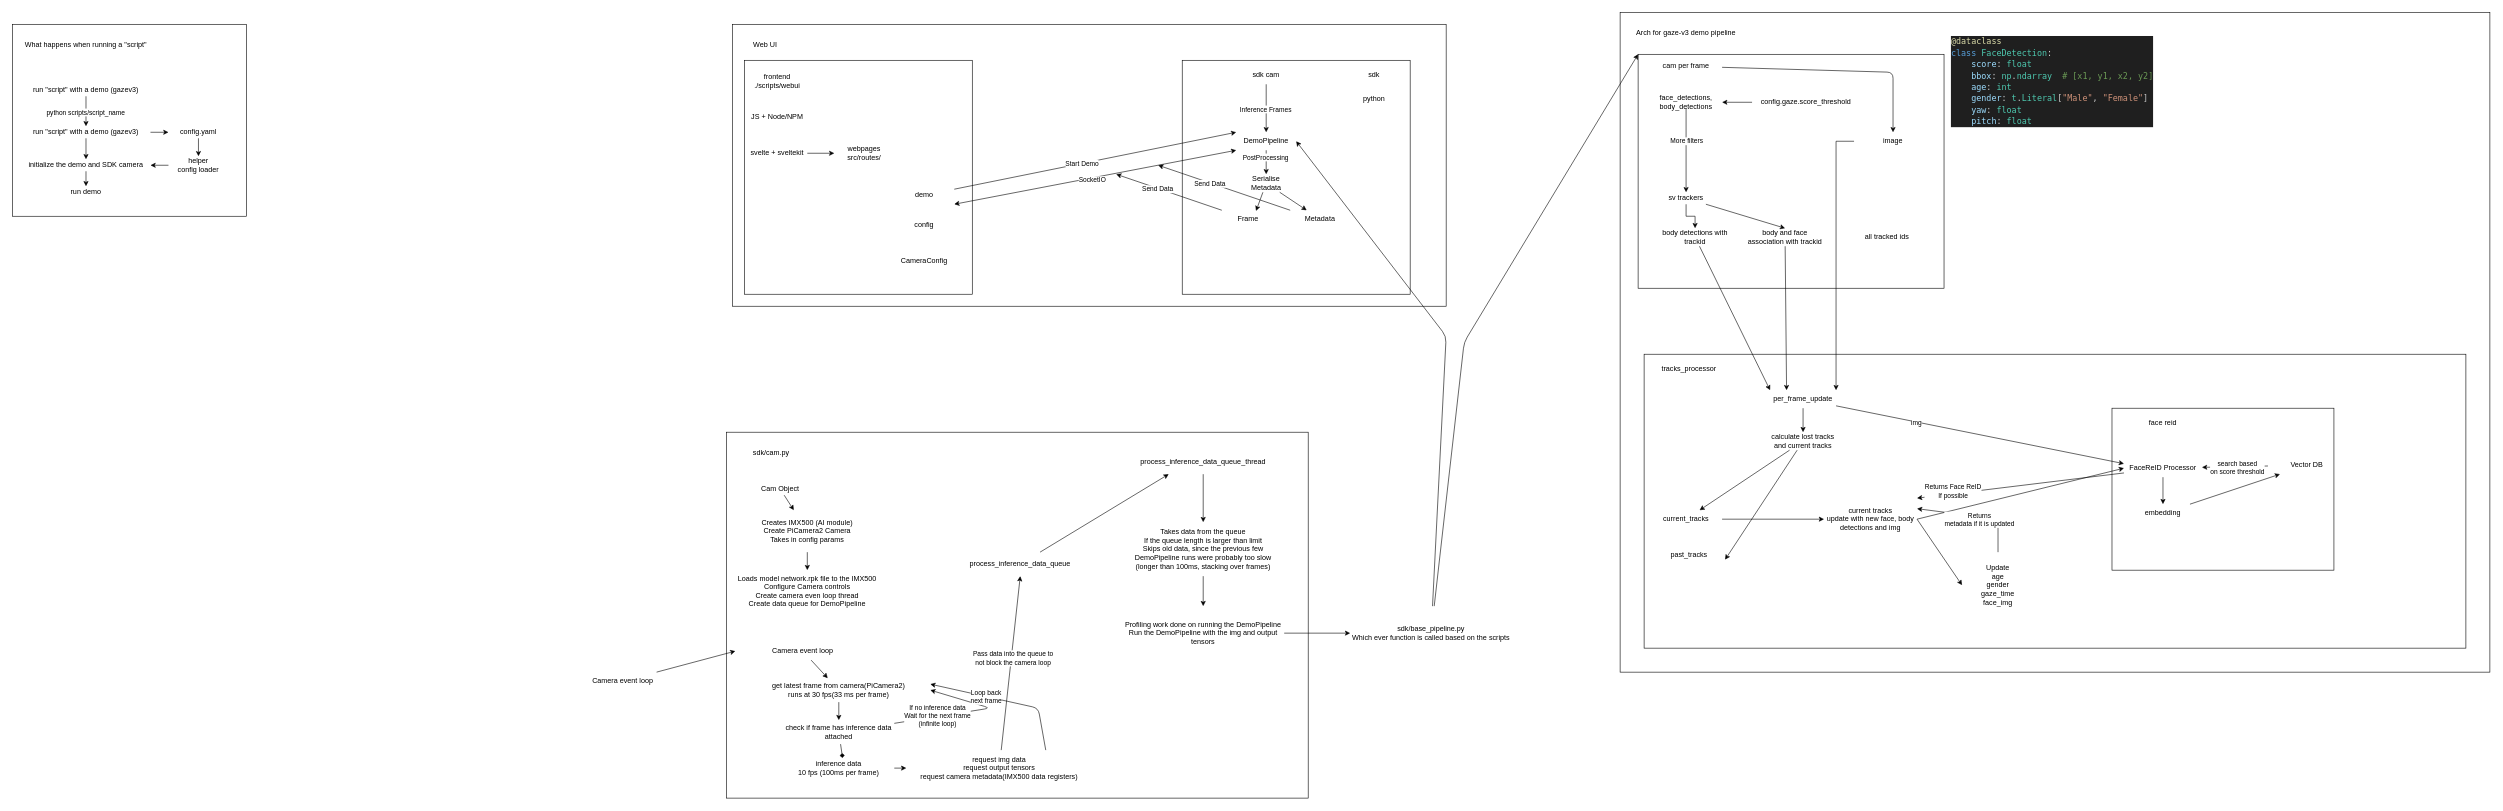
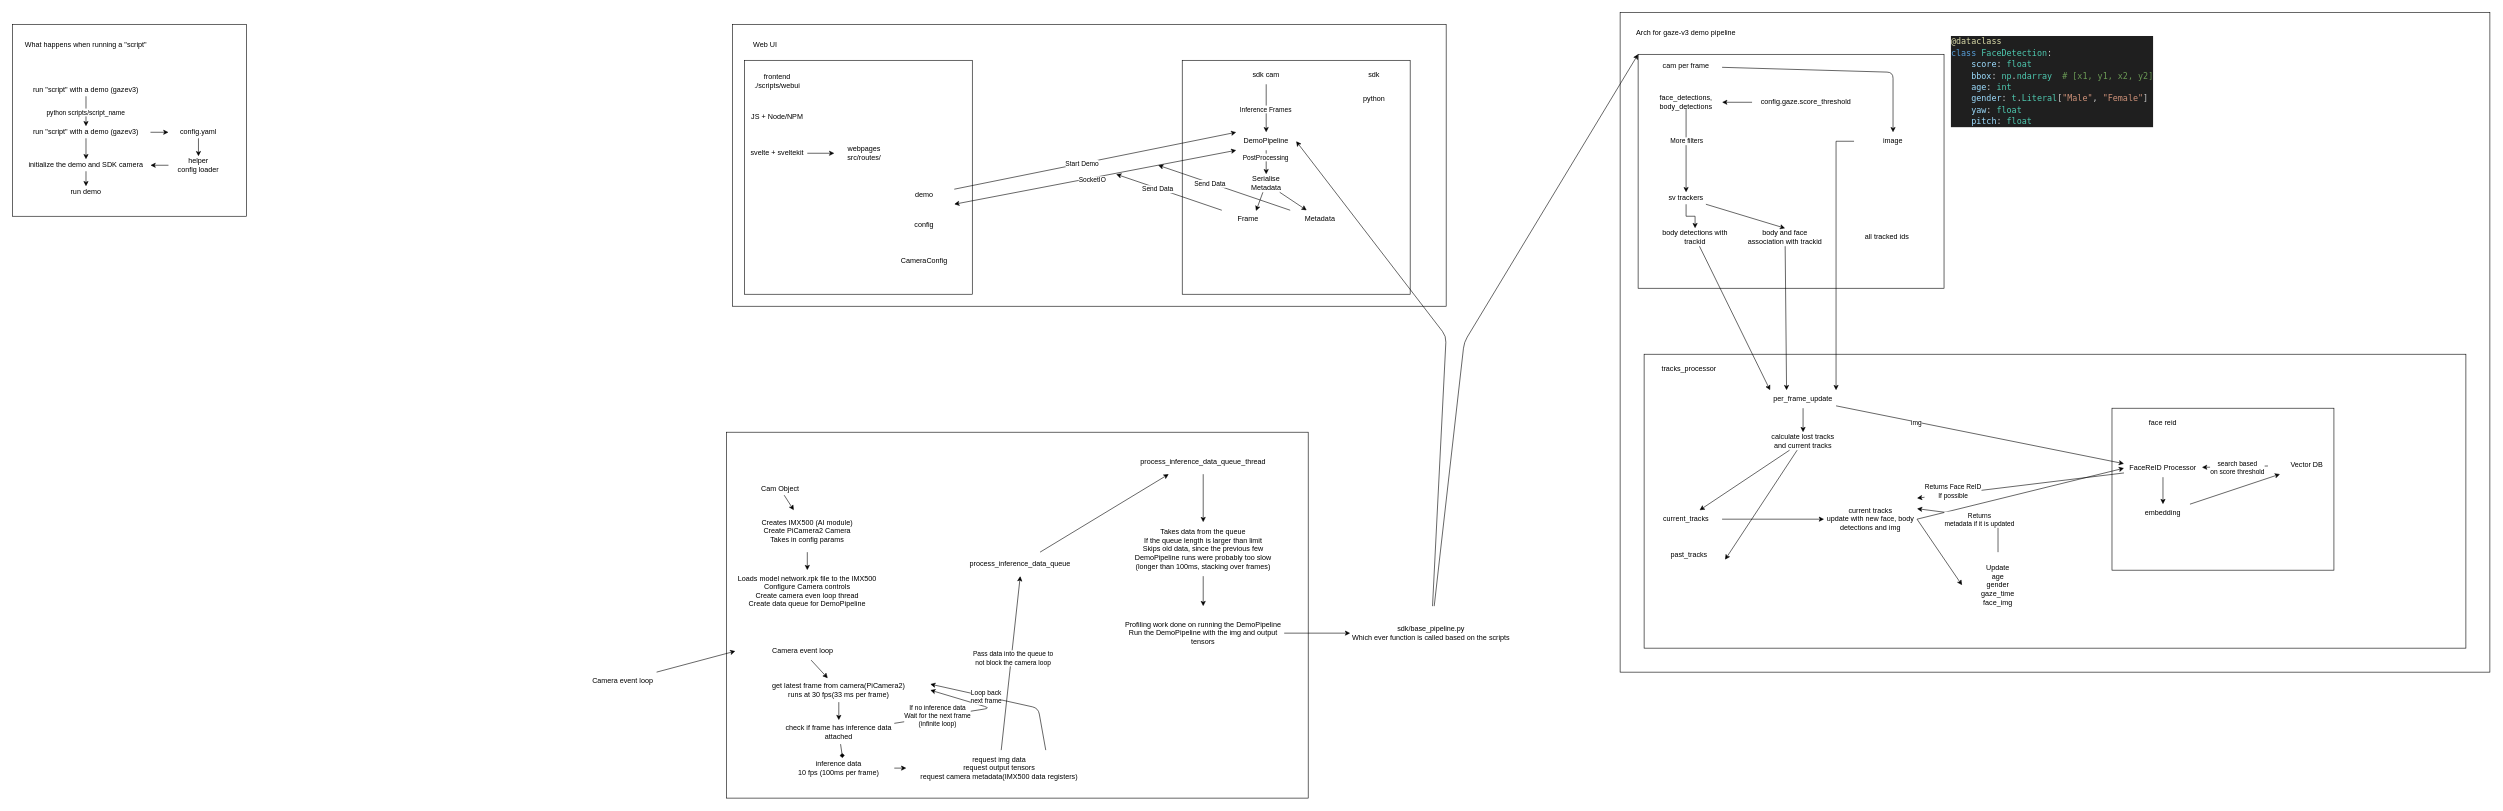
(771, 453) -> none
